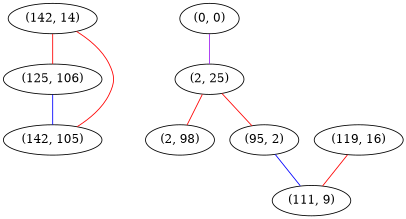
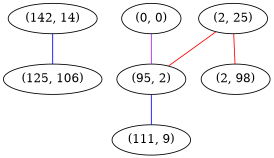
(53, 49) -> (53, 49)
(209, 49) -> (151, 49)
(53, 140) -> none
(359, 140) -> none
